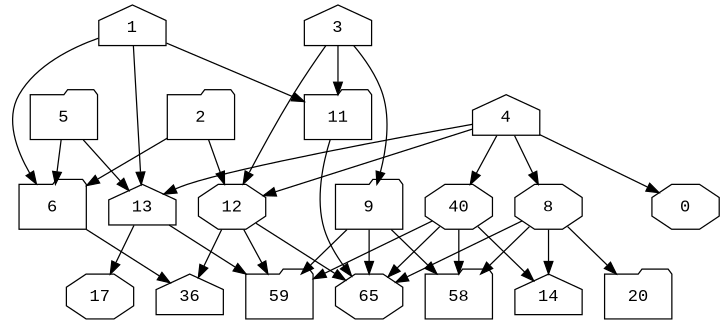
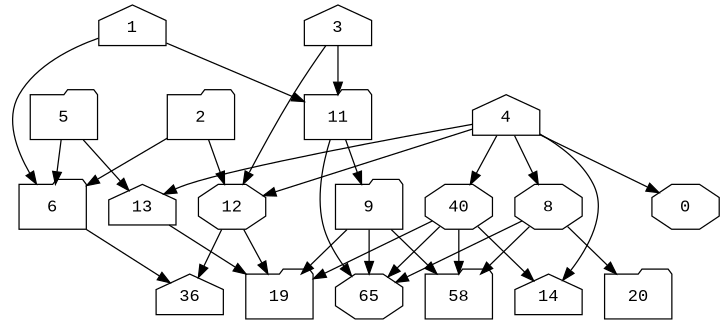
(385, 105) -> (352, 156)
(137, 109) -> none
(549, 246) -> (596, 193)
(295, 248) -> none
(100, 297) -> none
(279, 297) -> (279, 297)
